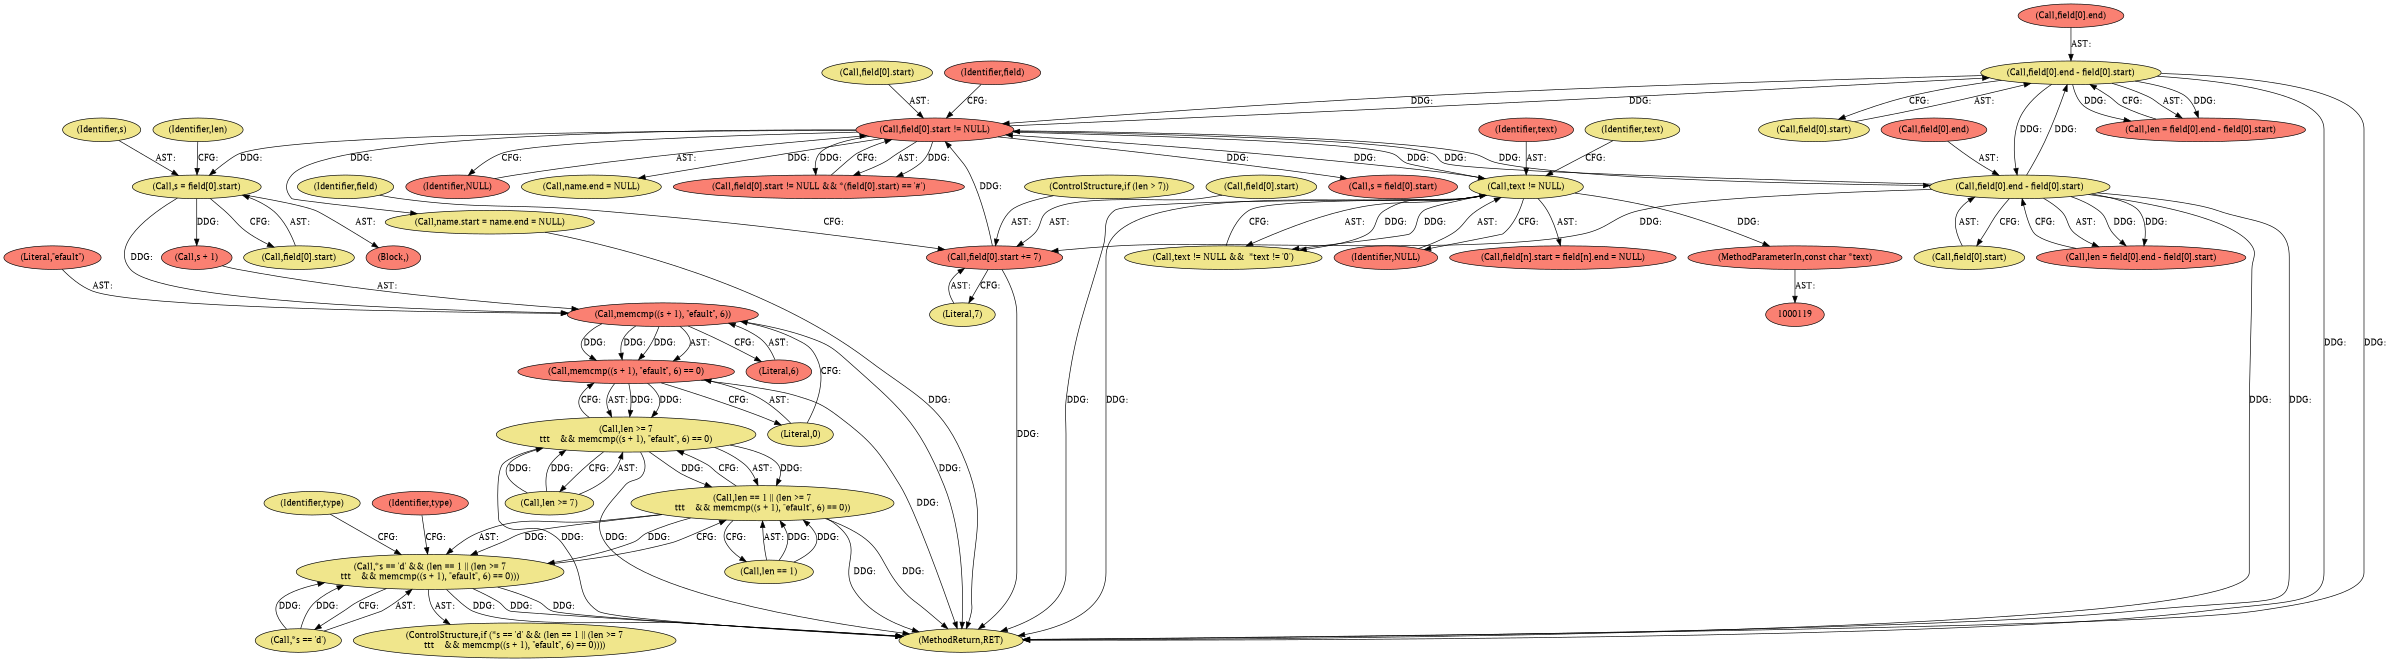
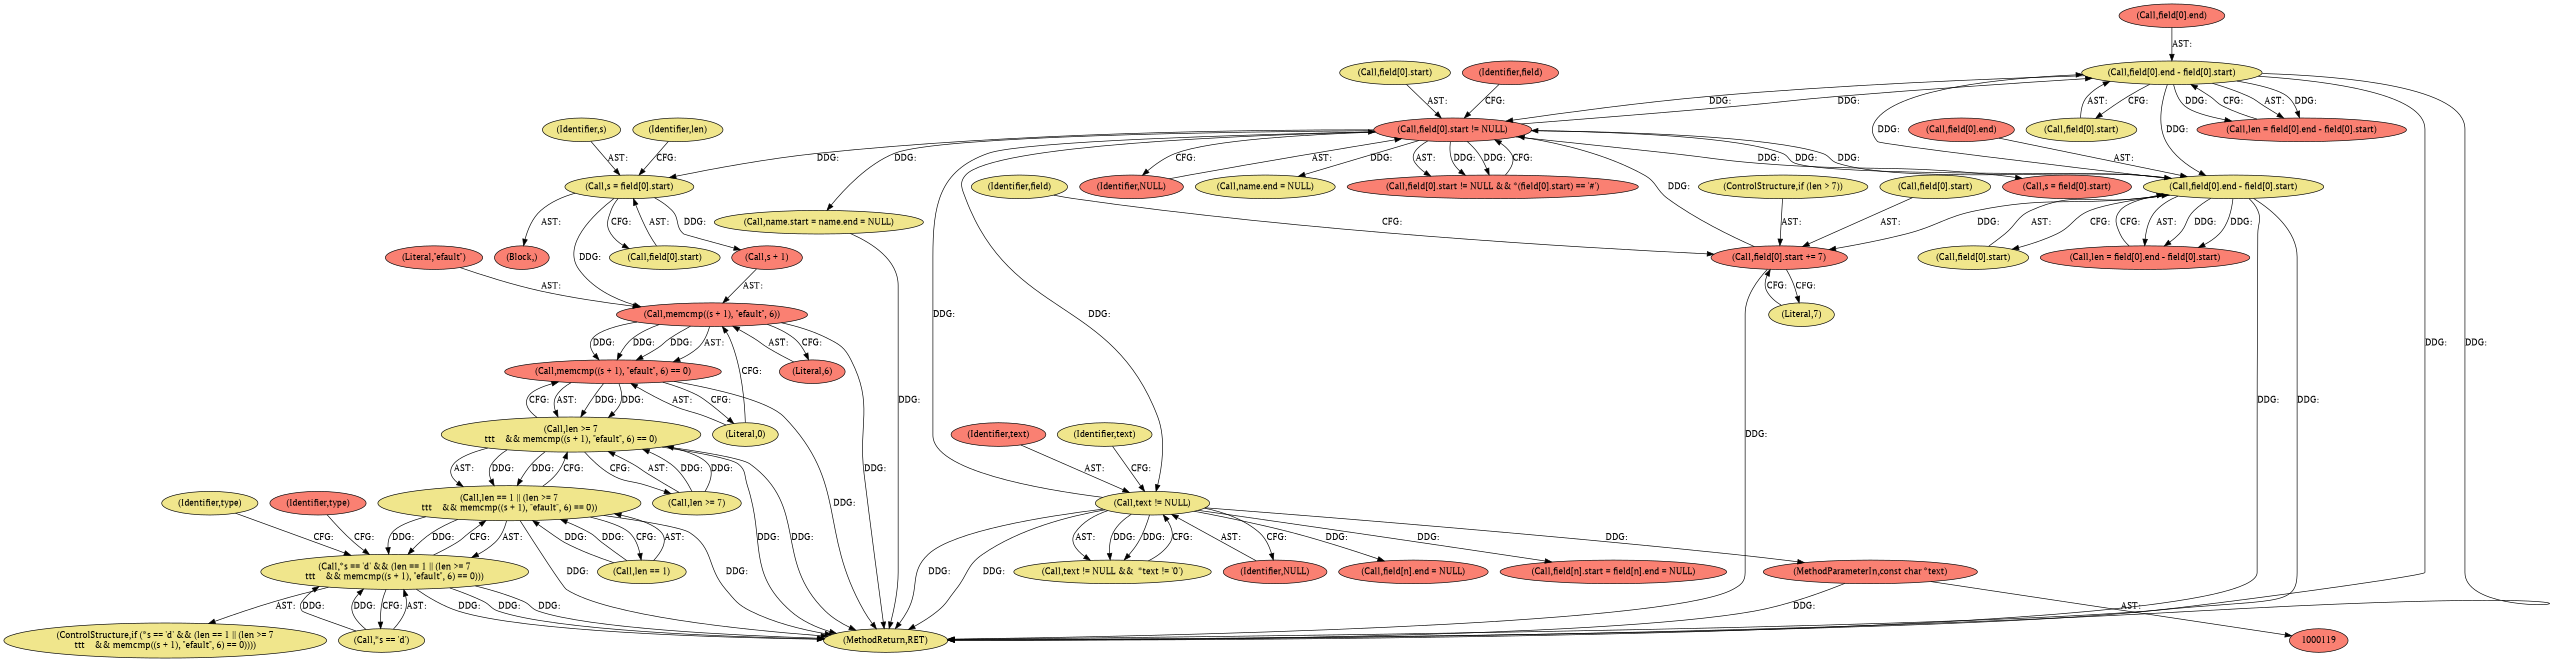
(1568, 222) -> (1430, 538)
(962, 286) -> (1778, 286)
none -> (1413, 572)
none -> (1604, 626)
